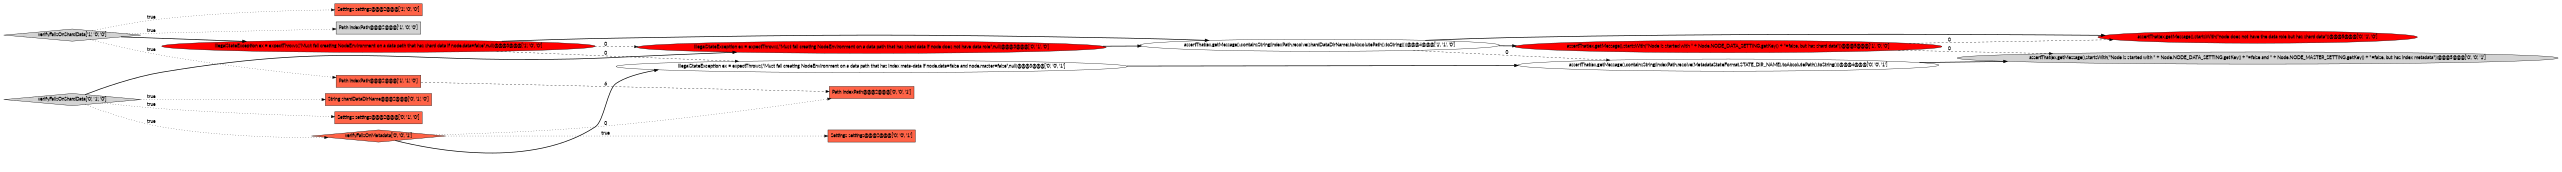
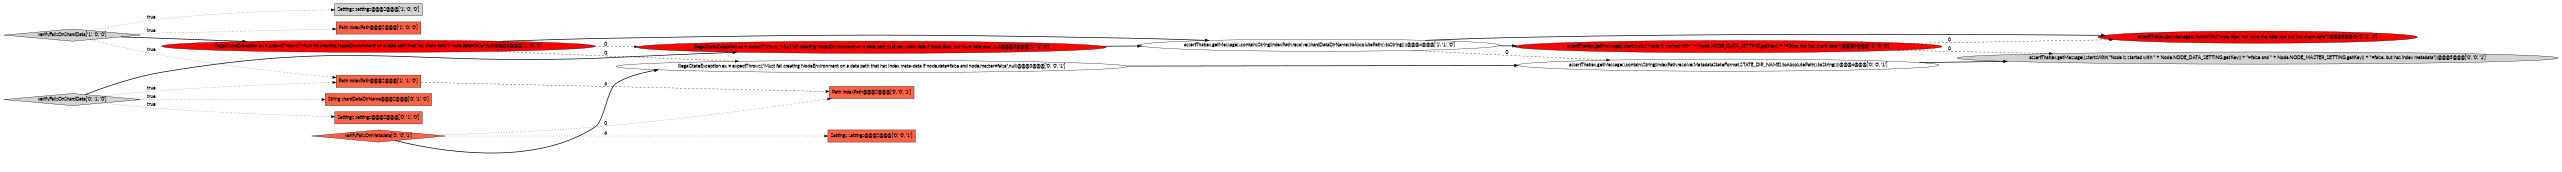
(378, 10) -> (378, 10)
(378, 28) -> (378, 28)
(203, 132) -> (217, 87)
(606, 133) -> (606, 133)
